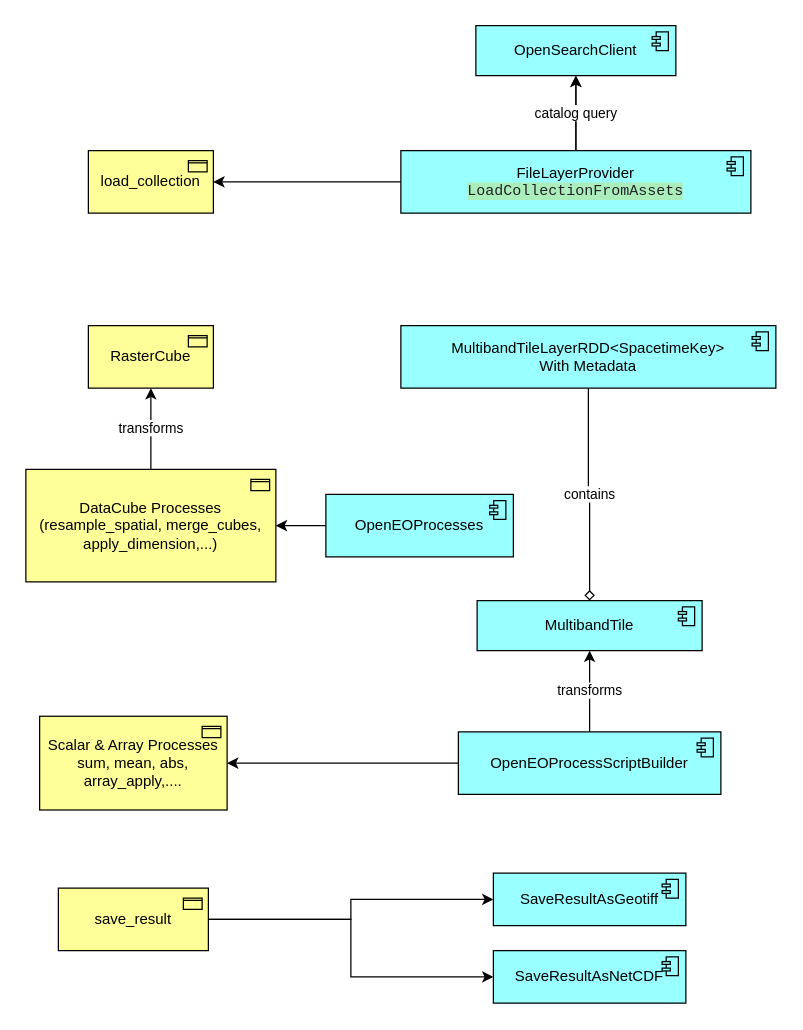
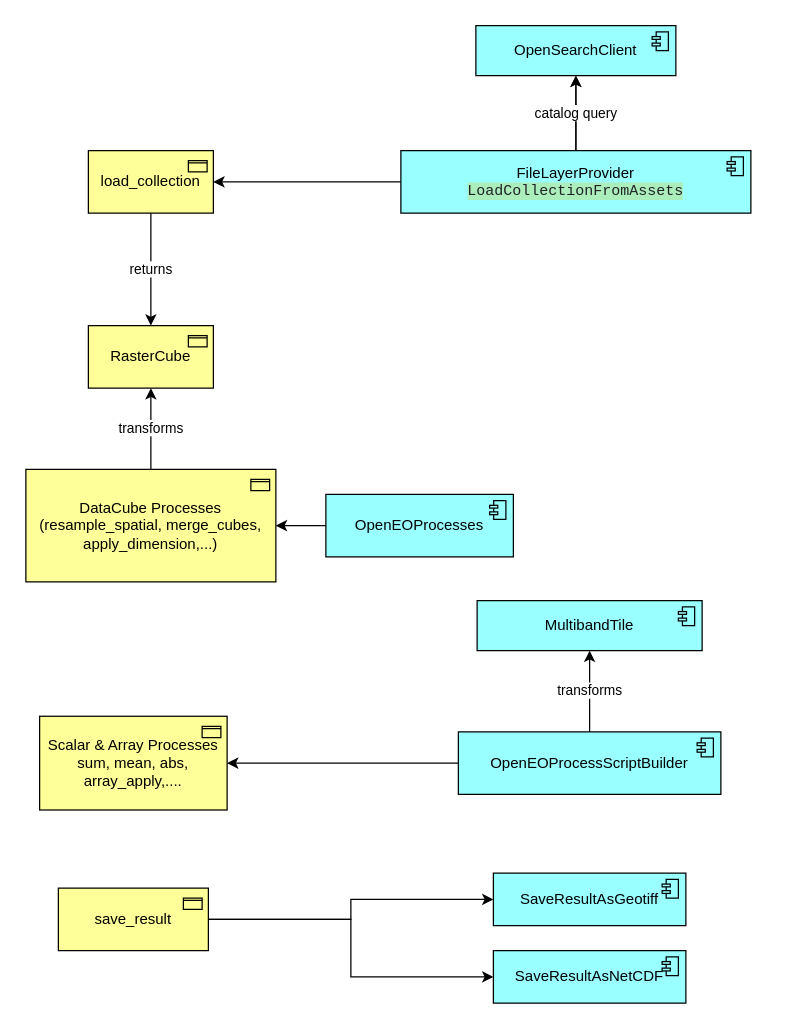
none -> (151, 265)
(588, 357) -> none
(588, 489) -> none
